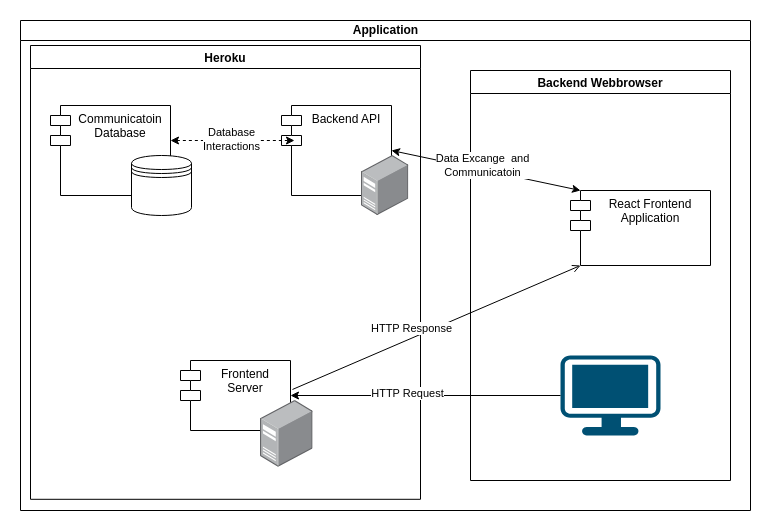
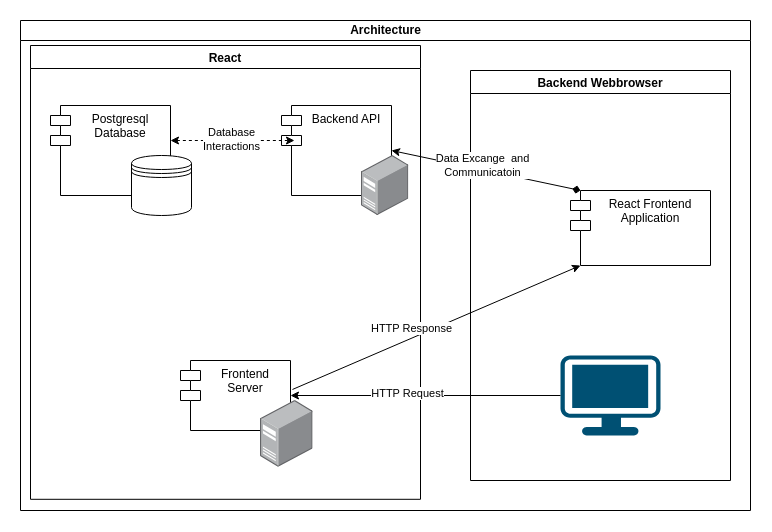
(386, 31) -> (386, 31)
(225, 58) -> (225, 58)
(120, 119) -> (120, 119)
(572, 189) -> (572, 189)
(575, 268) -> (573, 269)
